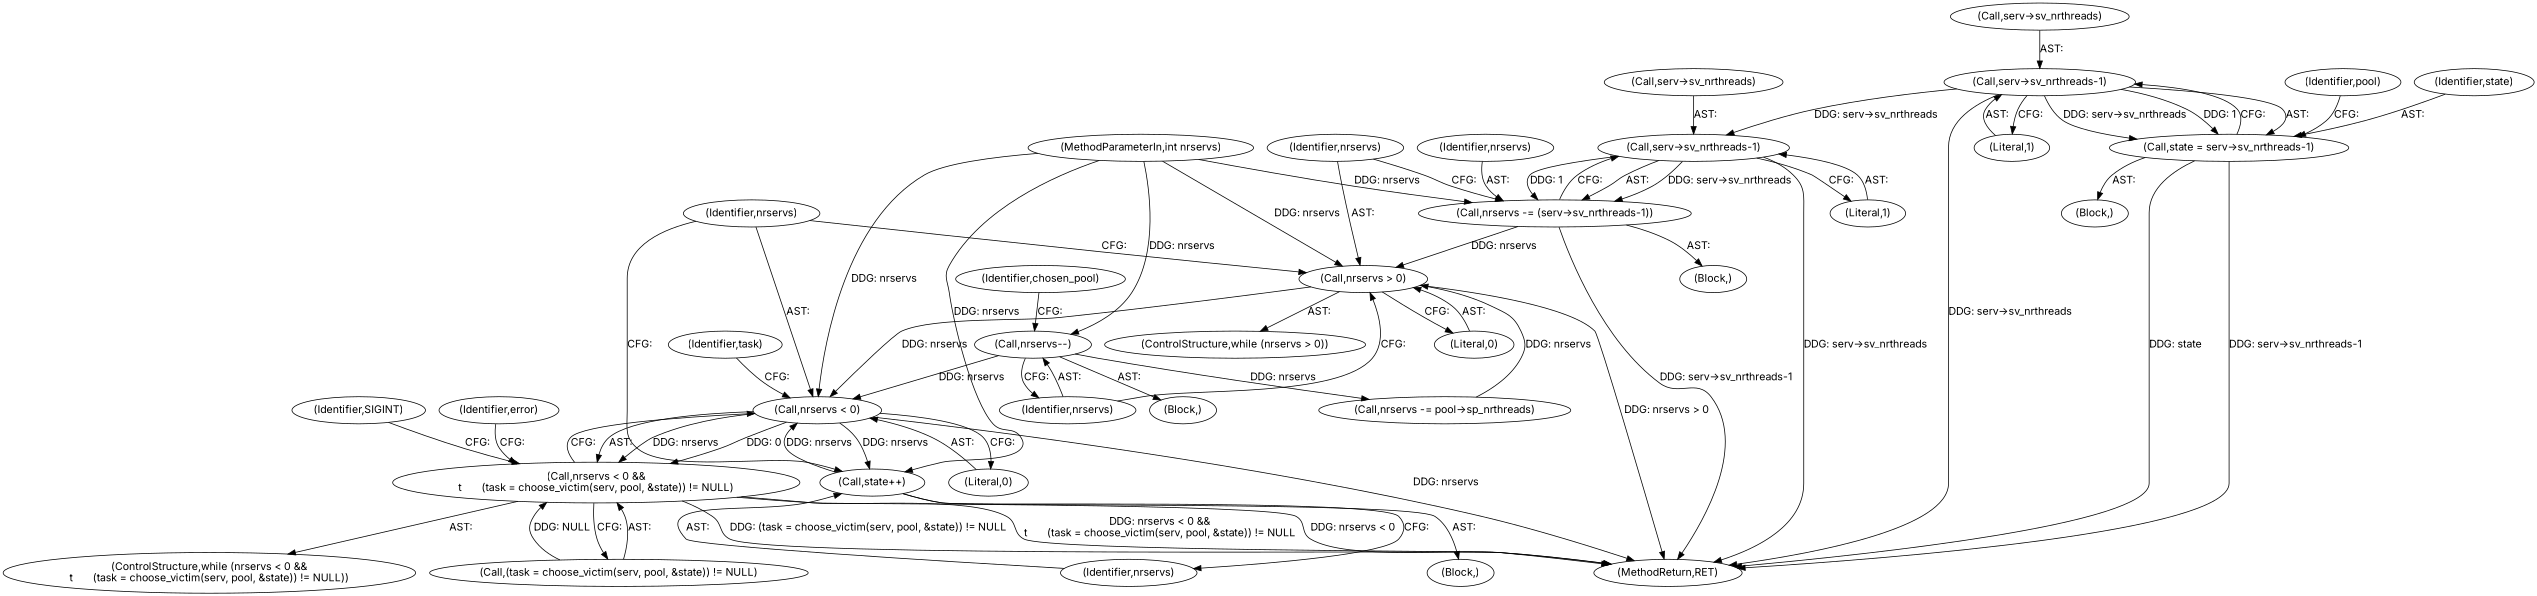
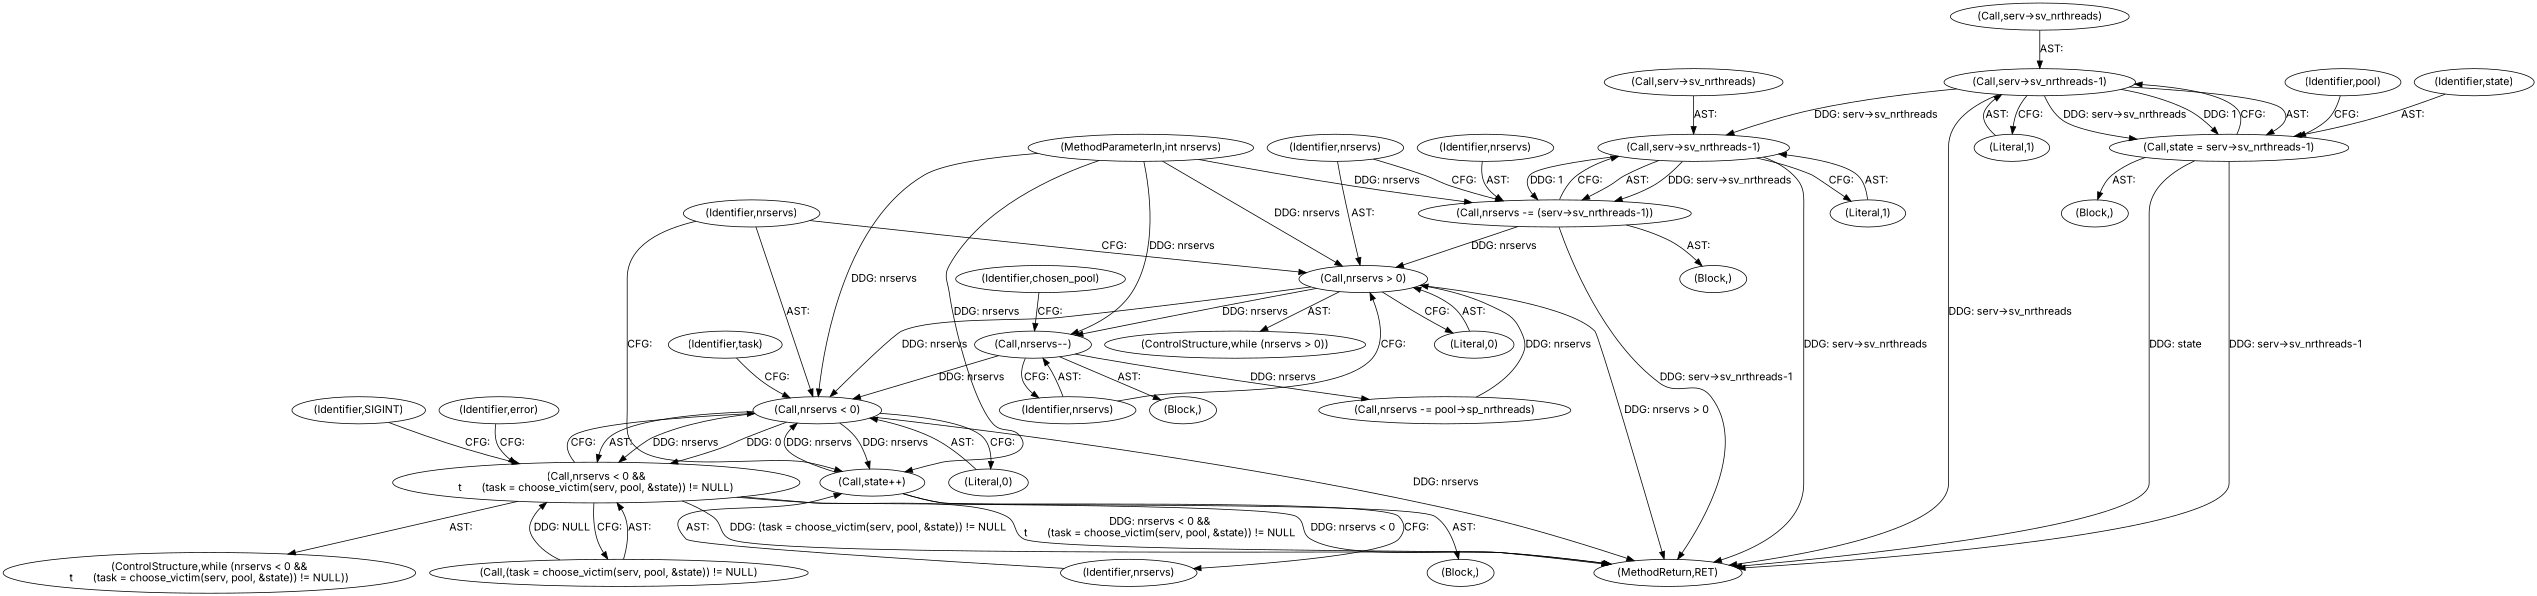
none -> (1200, 311)
